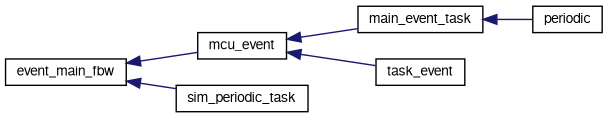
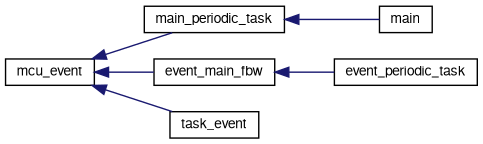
(420, 19) -> (214, 19)
(567, 19) -> (406, 19)
(169, 57) -> (131, 72)
(242, 99) -> (406, 72)
